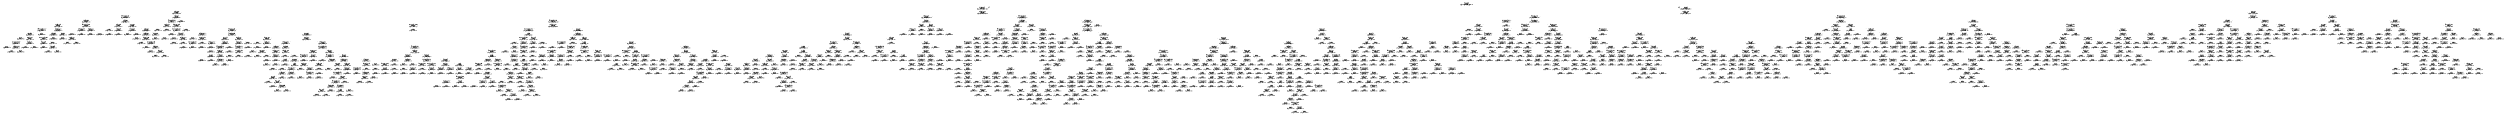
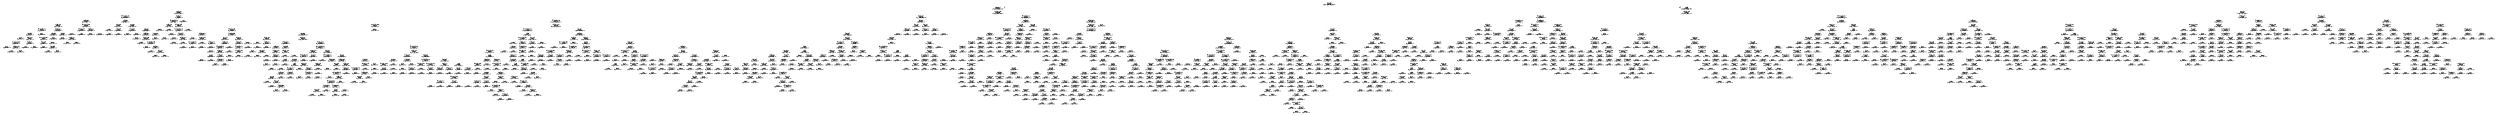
(1612, 65) -> none
none -> (2058, 69)
